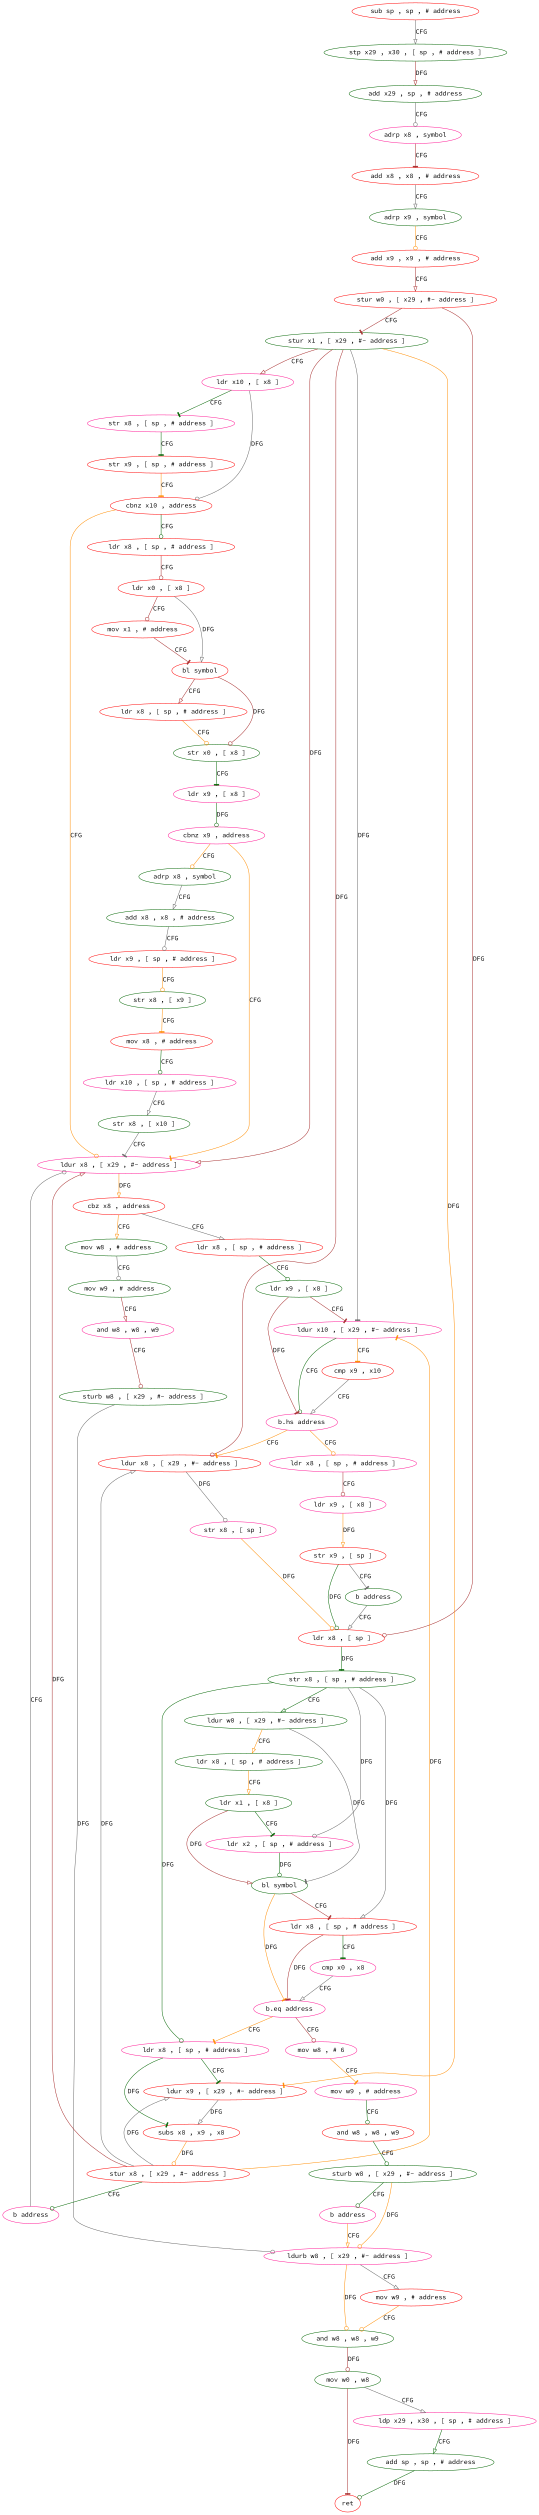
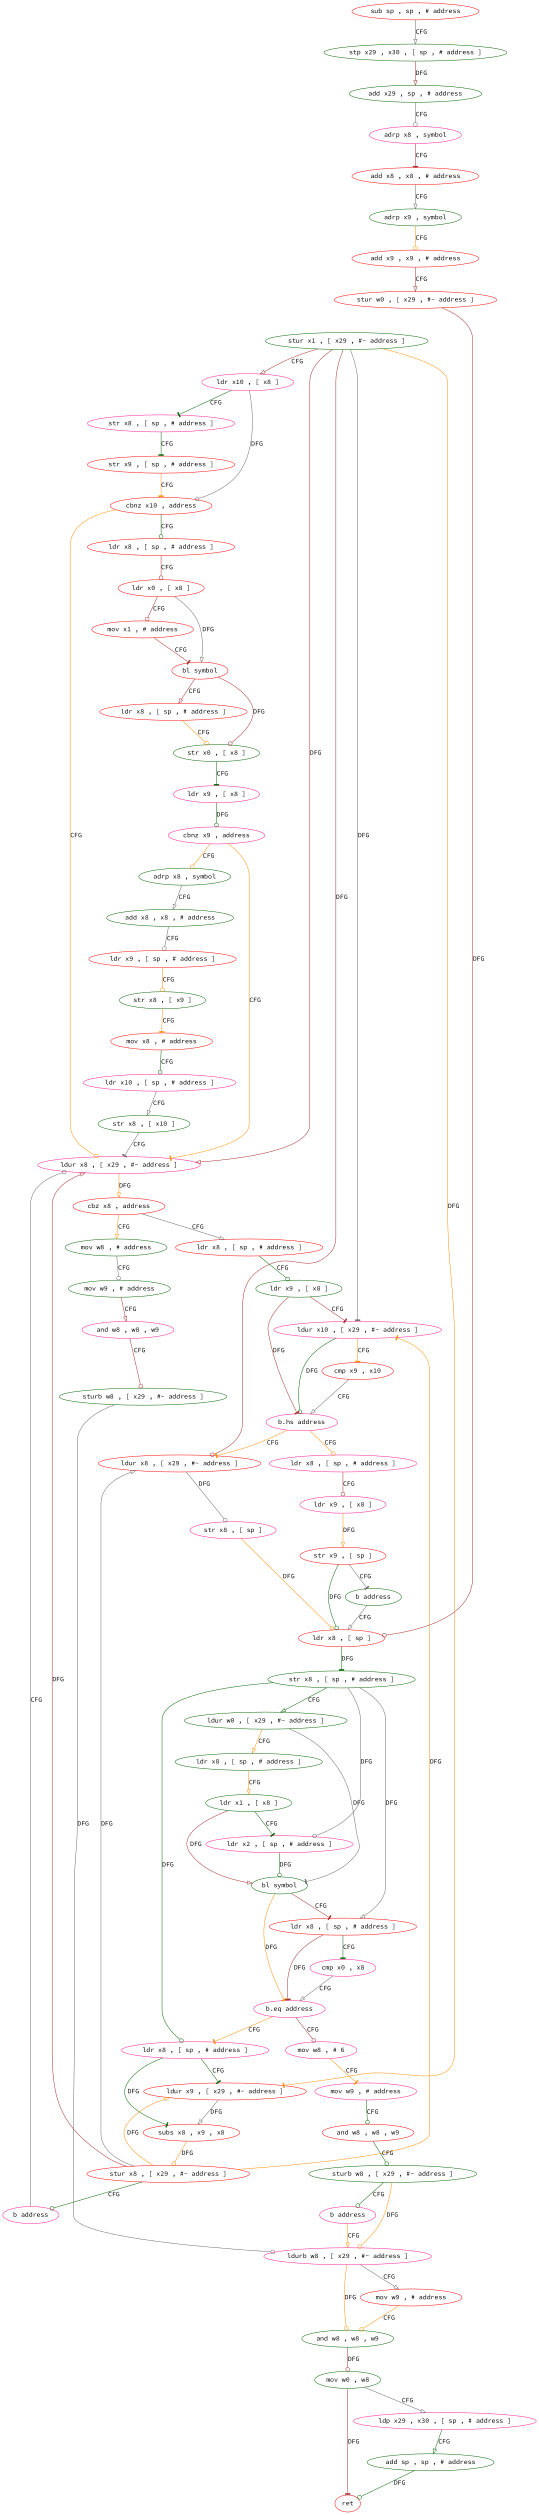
(382, 320) -> none
(312, 1371) -> (312, 1371)
(125, 2128) -> (125, 2128)
